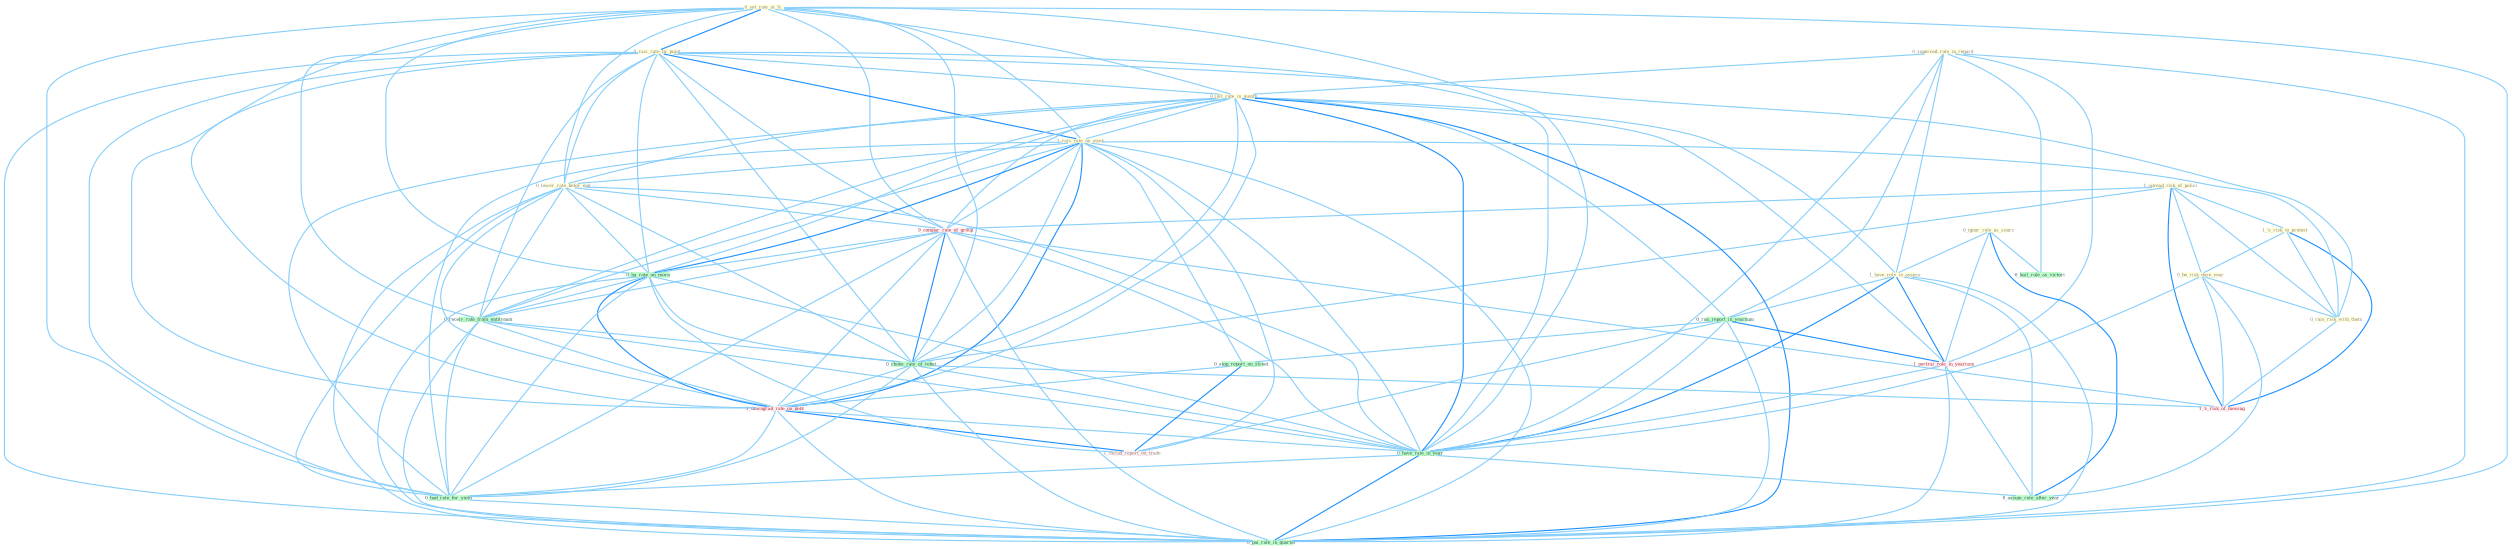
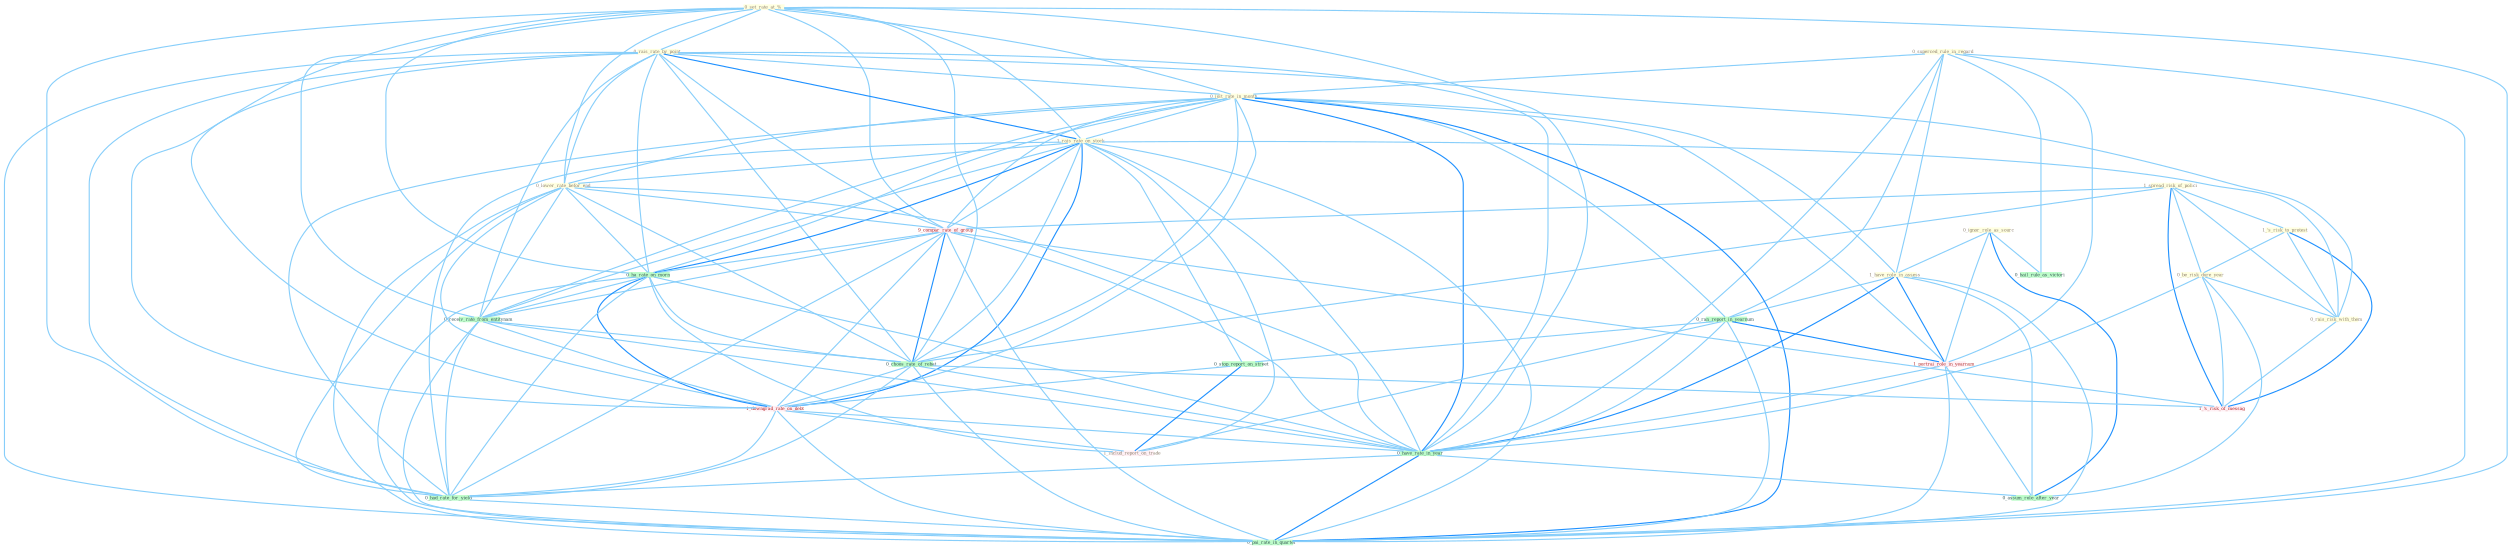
(711, 30) -> (711, 30)
(955, 431) -> (955, 431)
